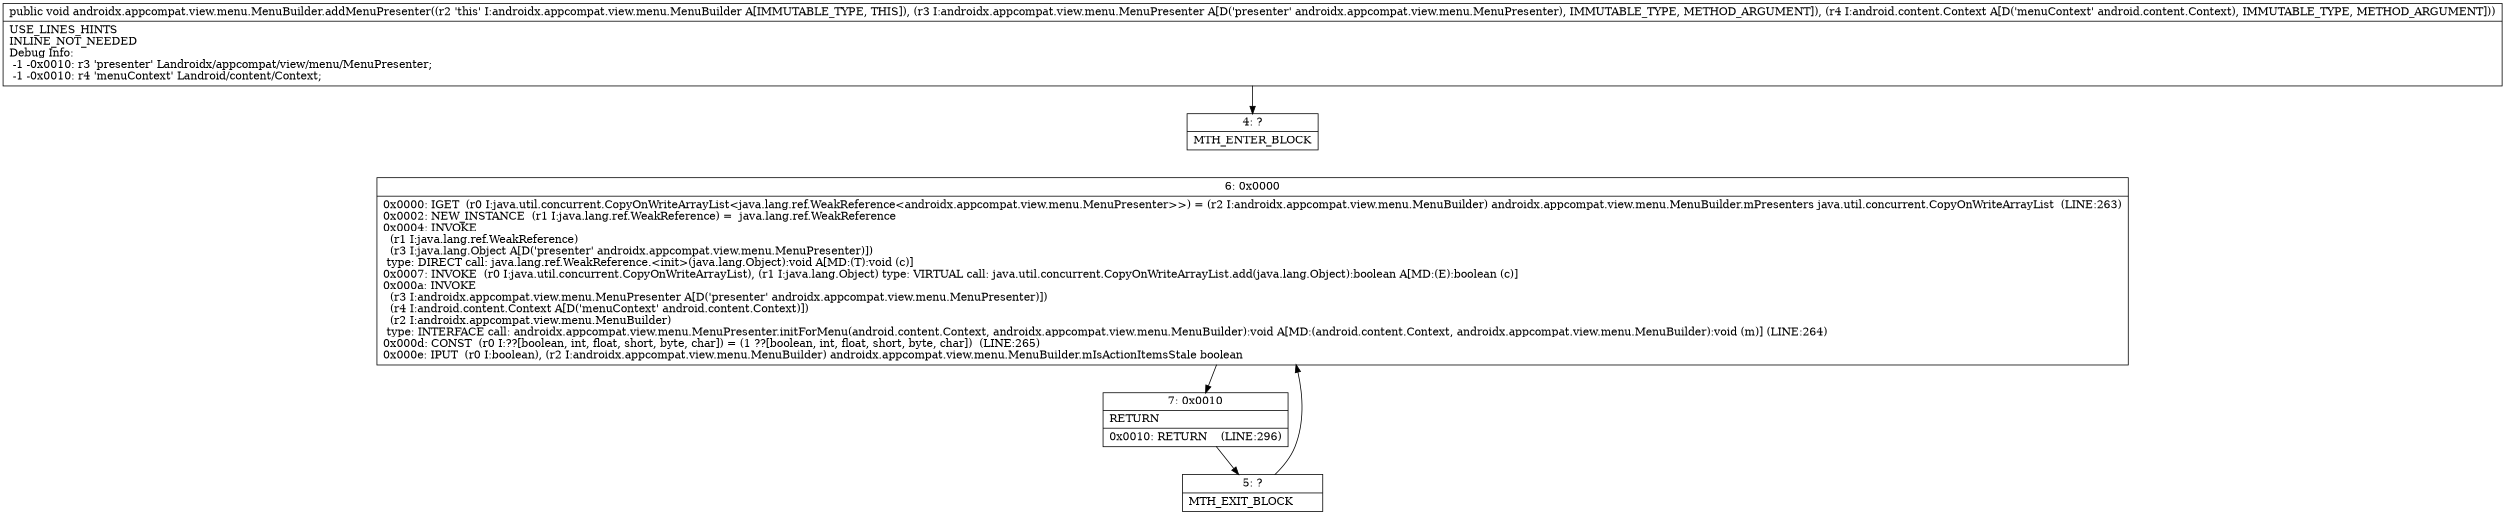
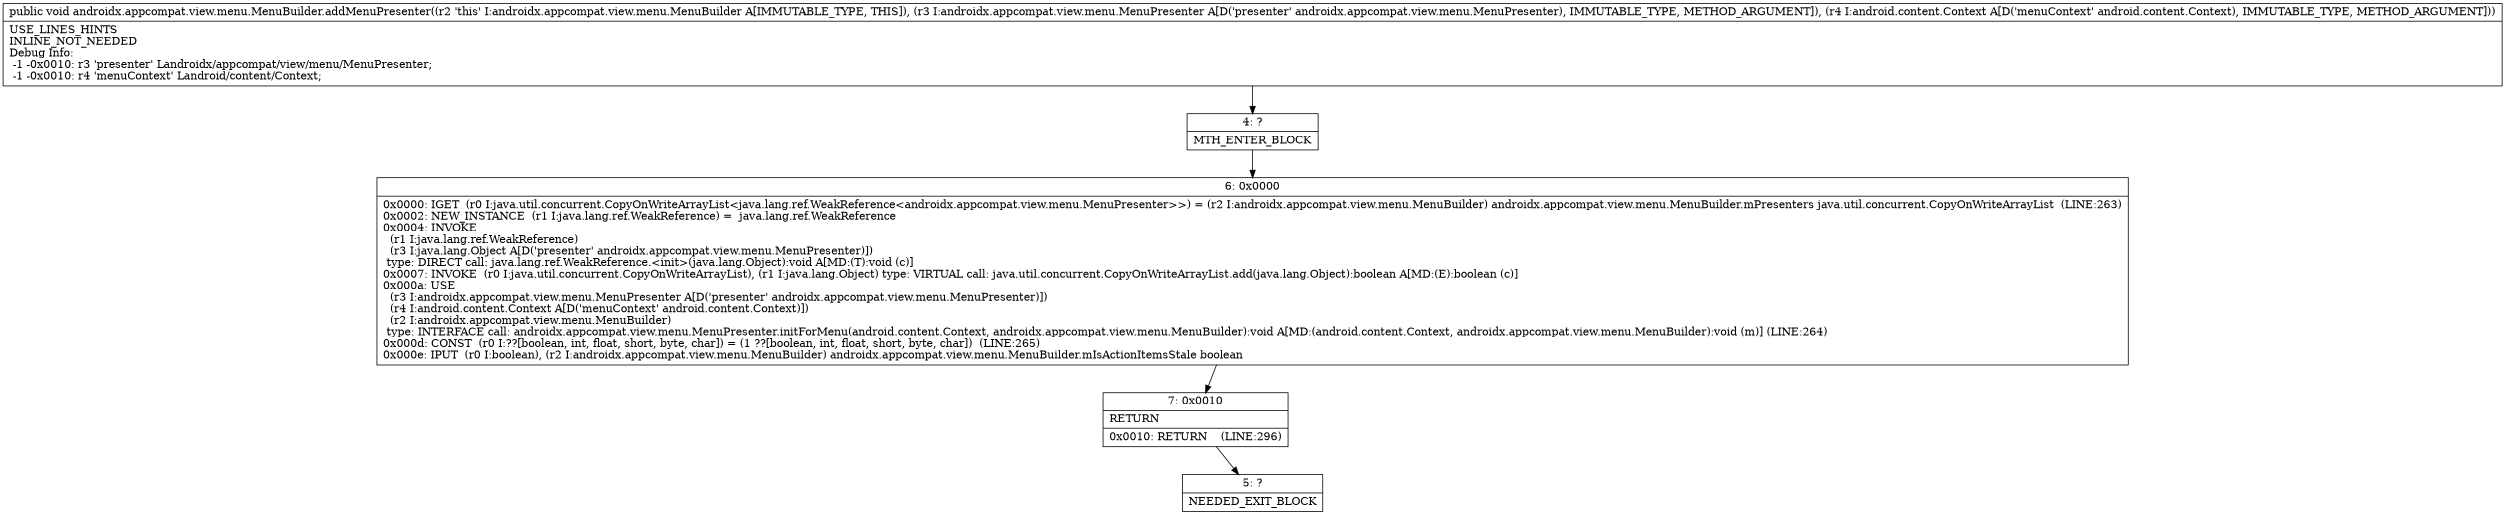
(433, 286) -> (423, 286)
(1300, 427) -> (1253, 160)
(1241, 502) -> (1253, 502)
